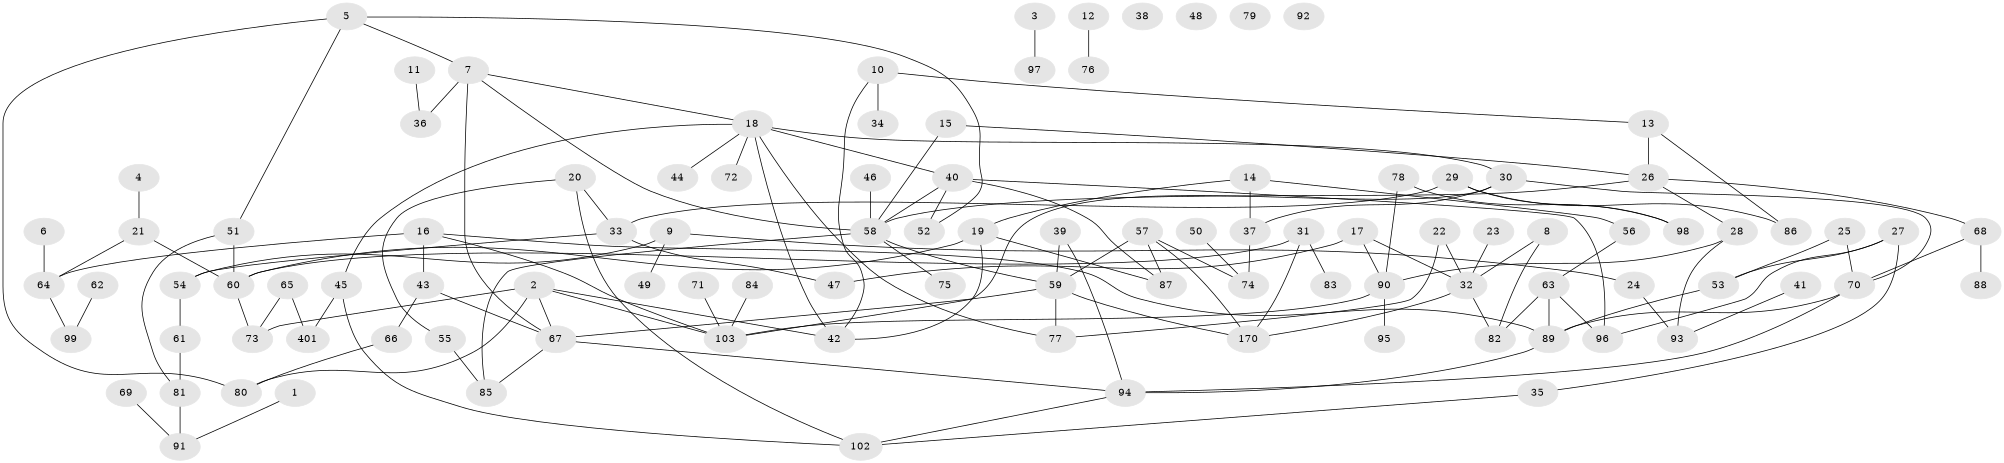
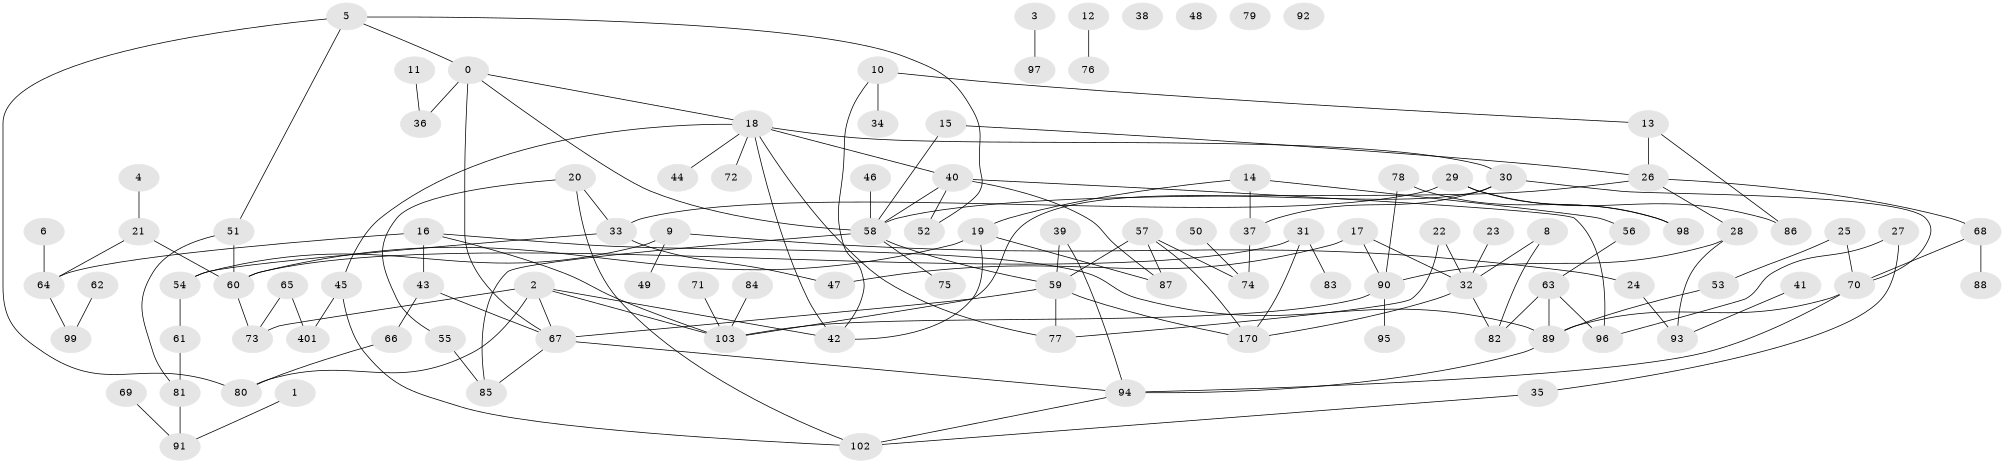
(469, 70) -> (469, 70)
(1809, 259) -> none
